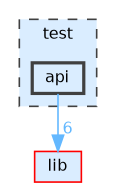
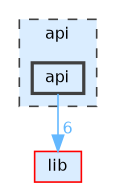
(58, 35) -> (58, 35)
